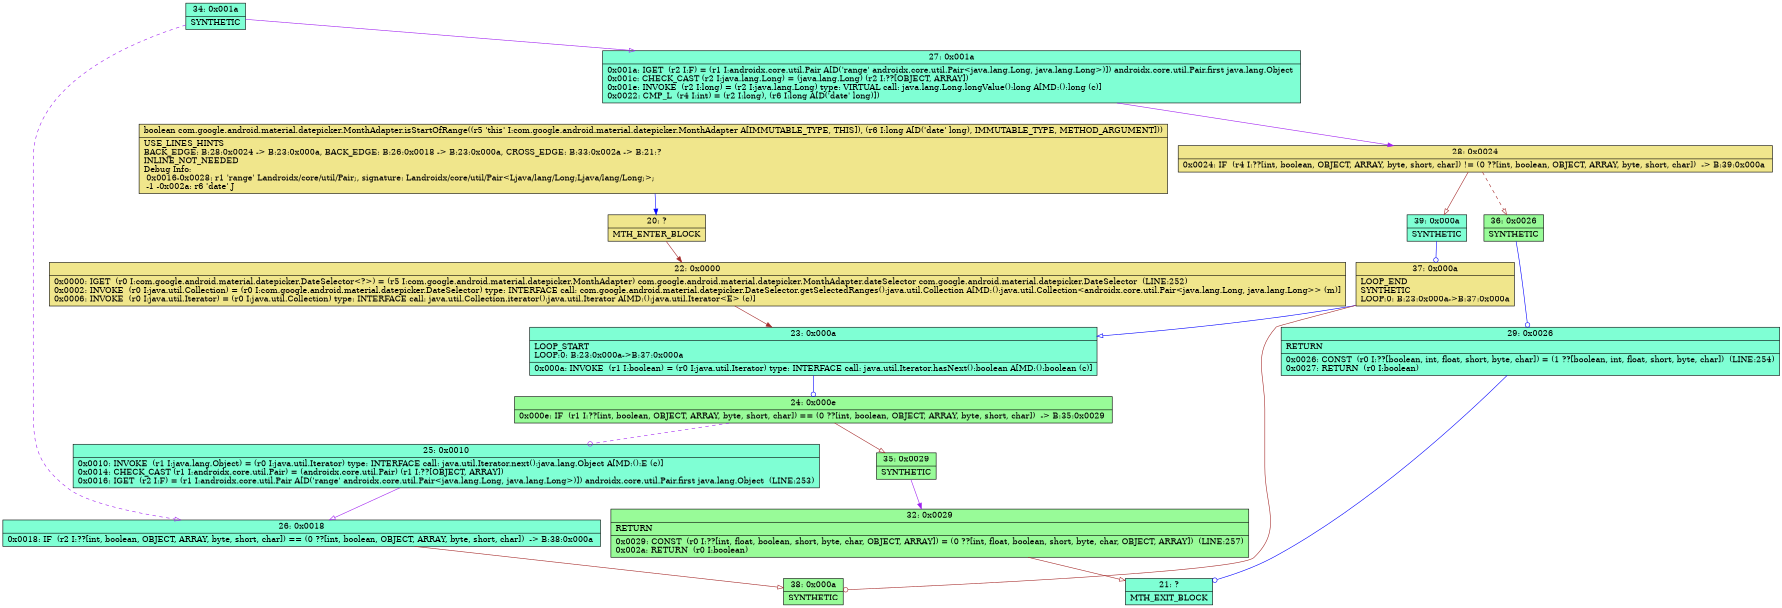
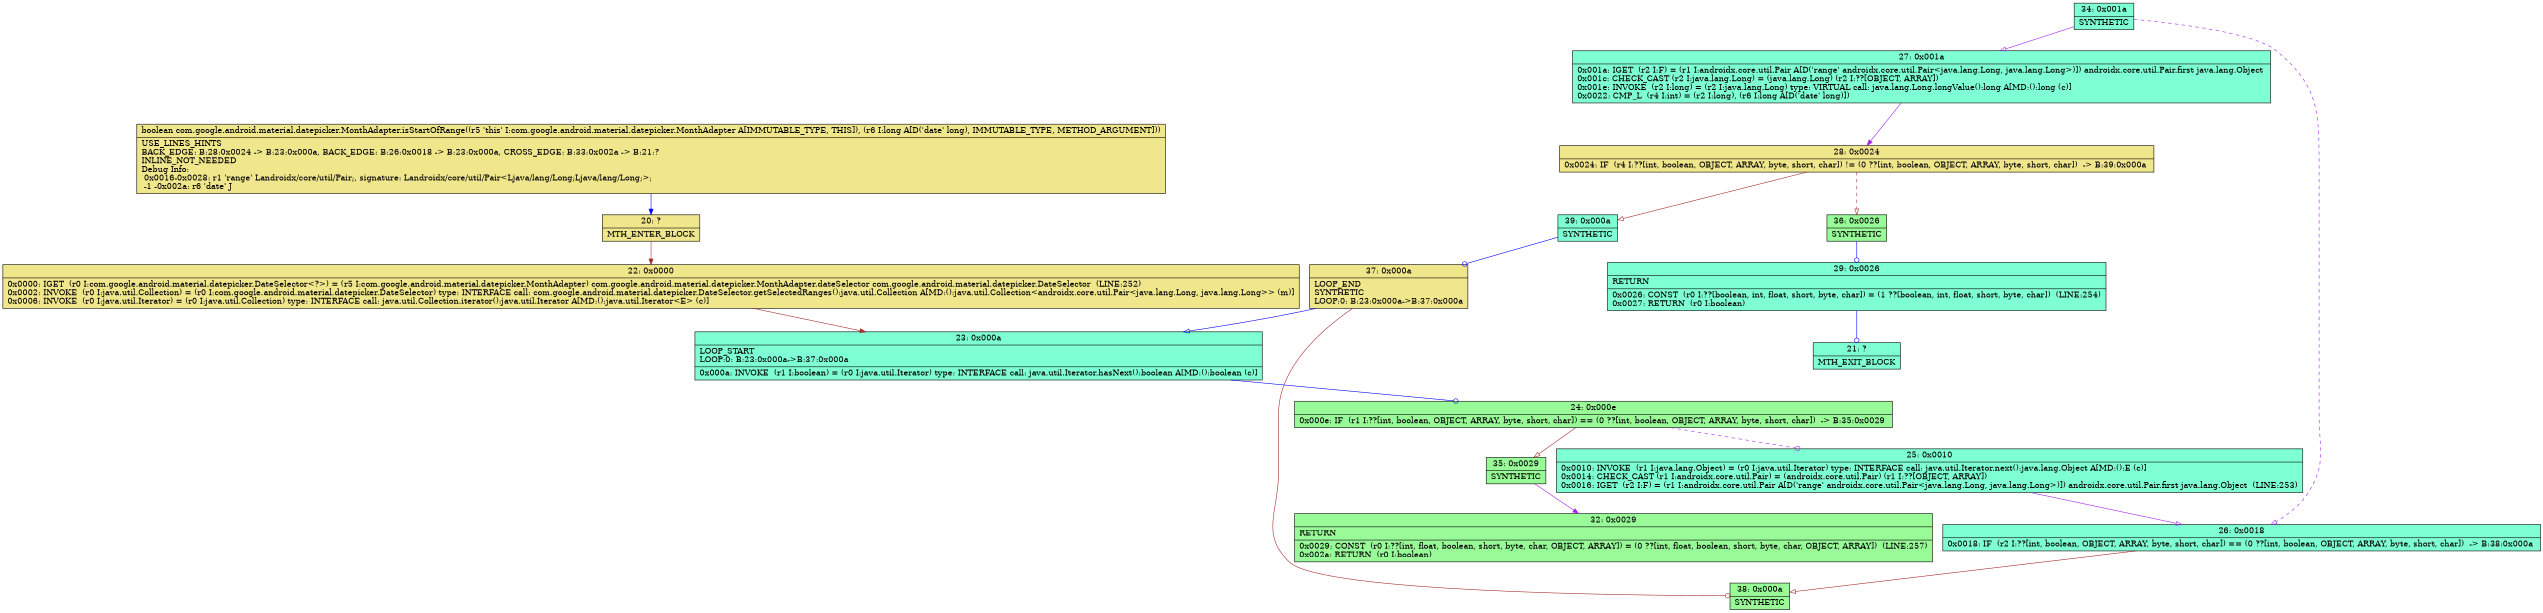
(1074, 568) -> none
